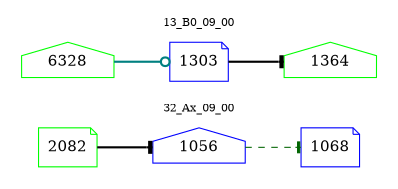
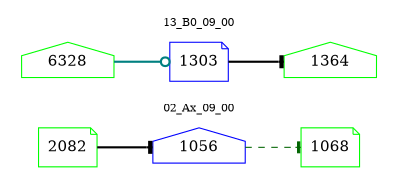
(199, 109) -> (199, 109)
(330, 147) -> (330, 147)
